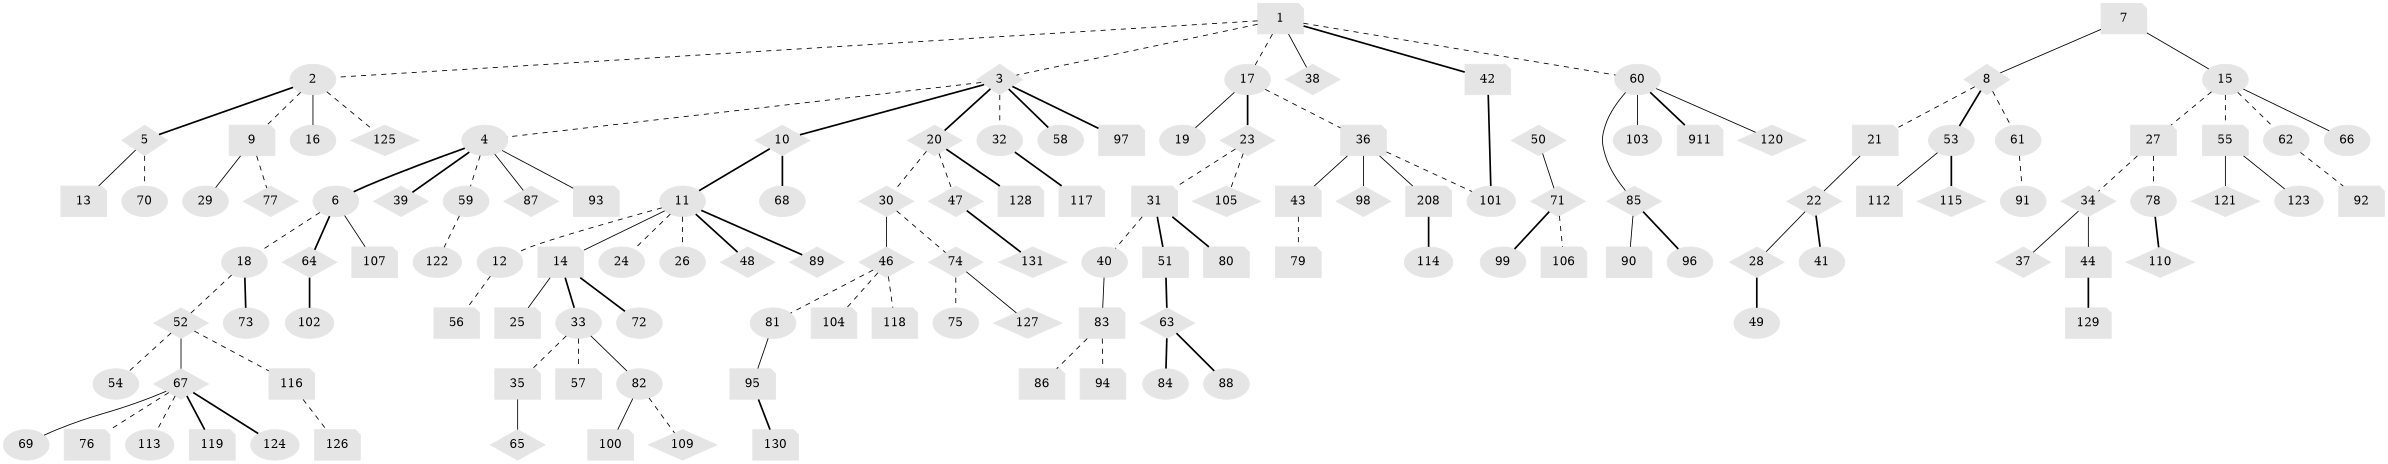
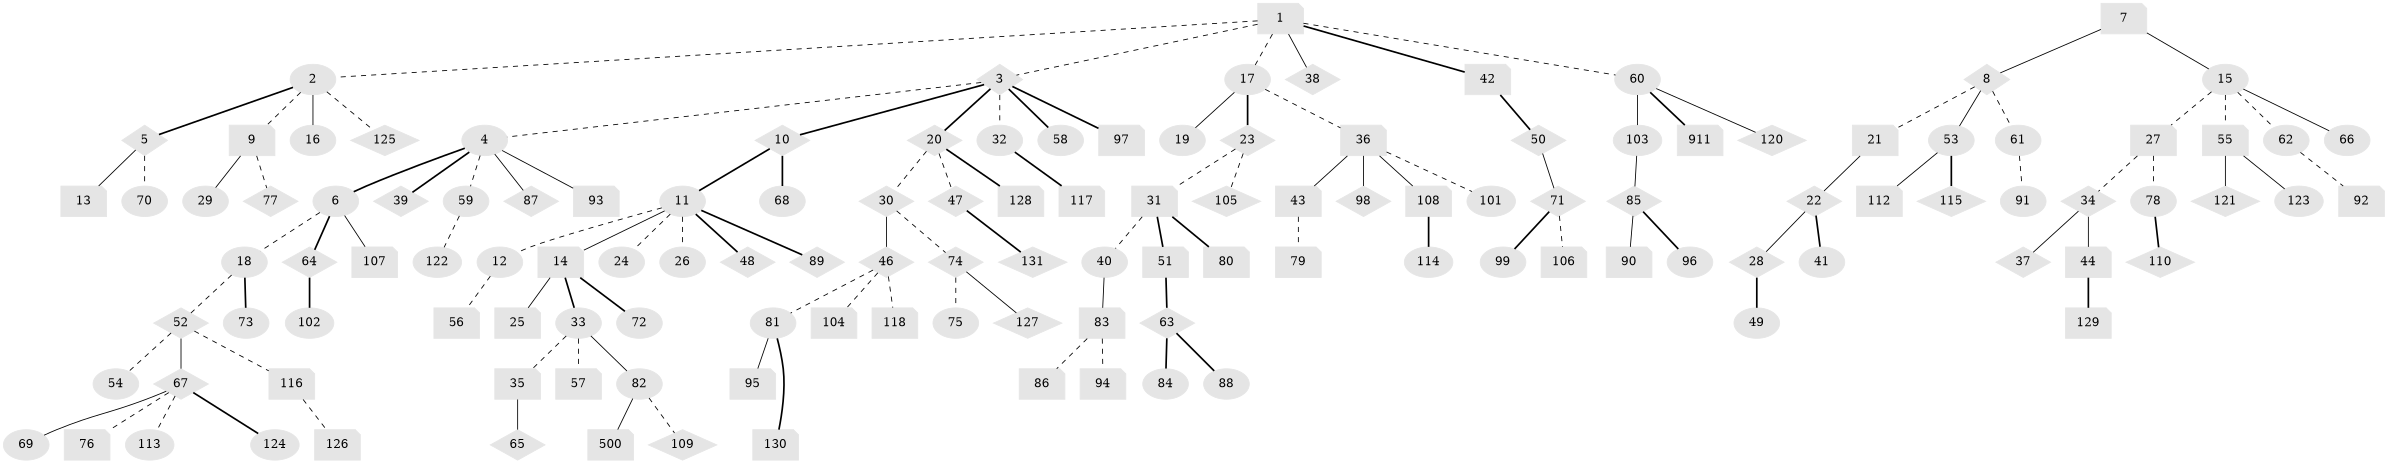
(1970, 108) -> (1970, 108)
(1490, 140) -> (1515, 112)
(1602, 141) -> (1636, 171)
(1429, 201) -> (1429, 201)
(764, 415) -> (784, 384)
(212, 445) -> none
(611, 445) -> (611, 445)
